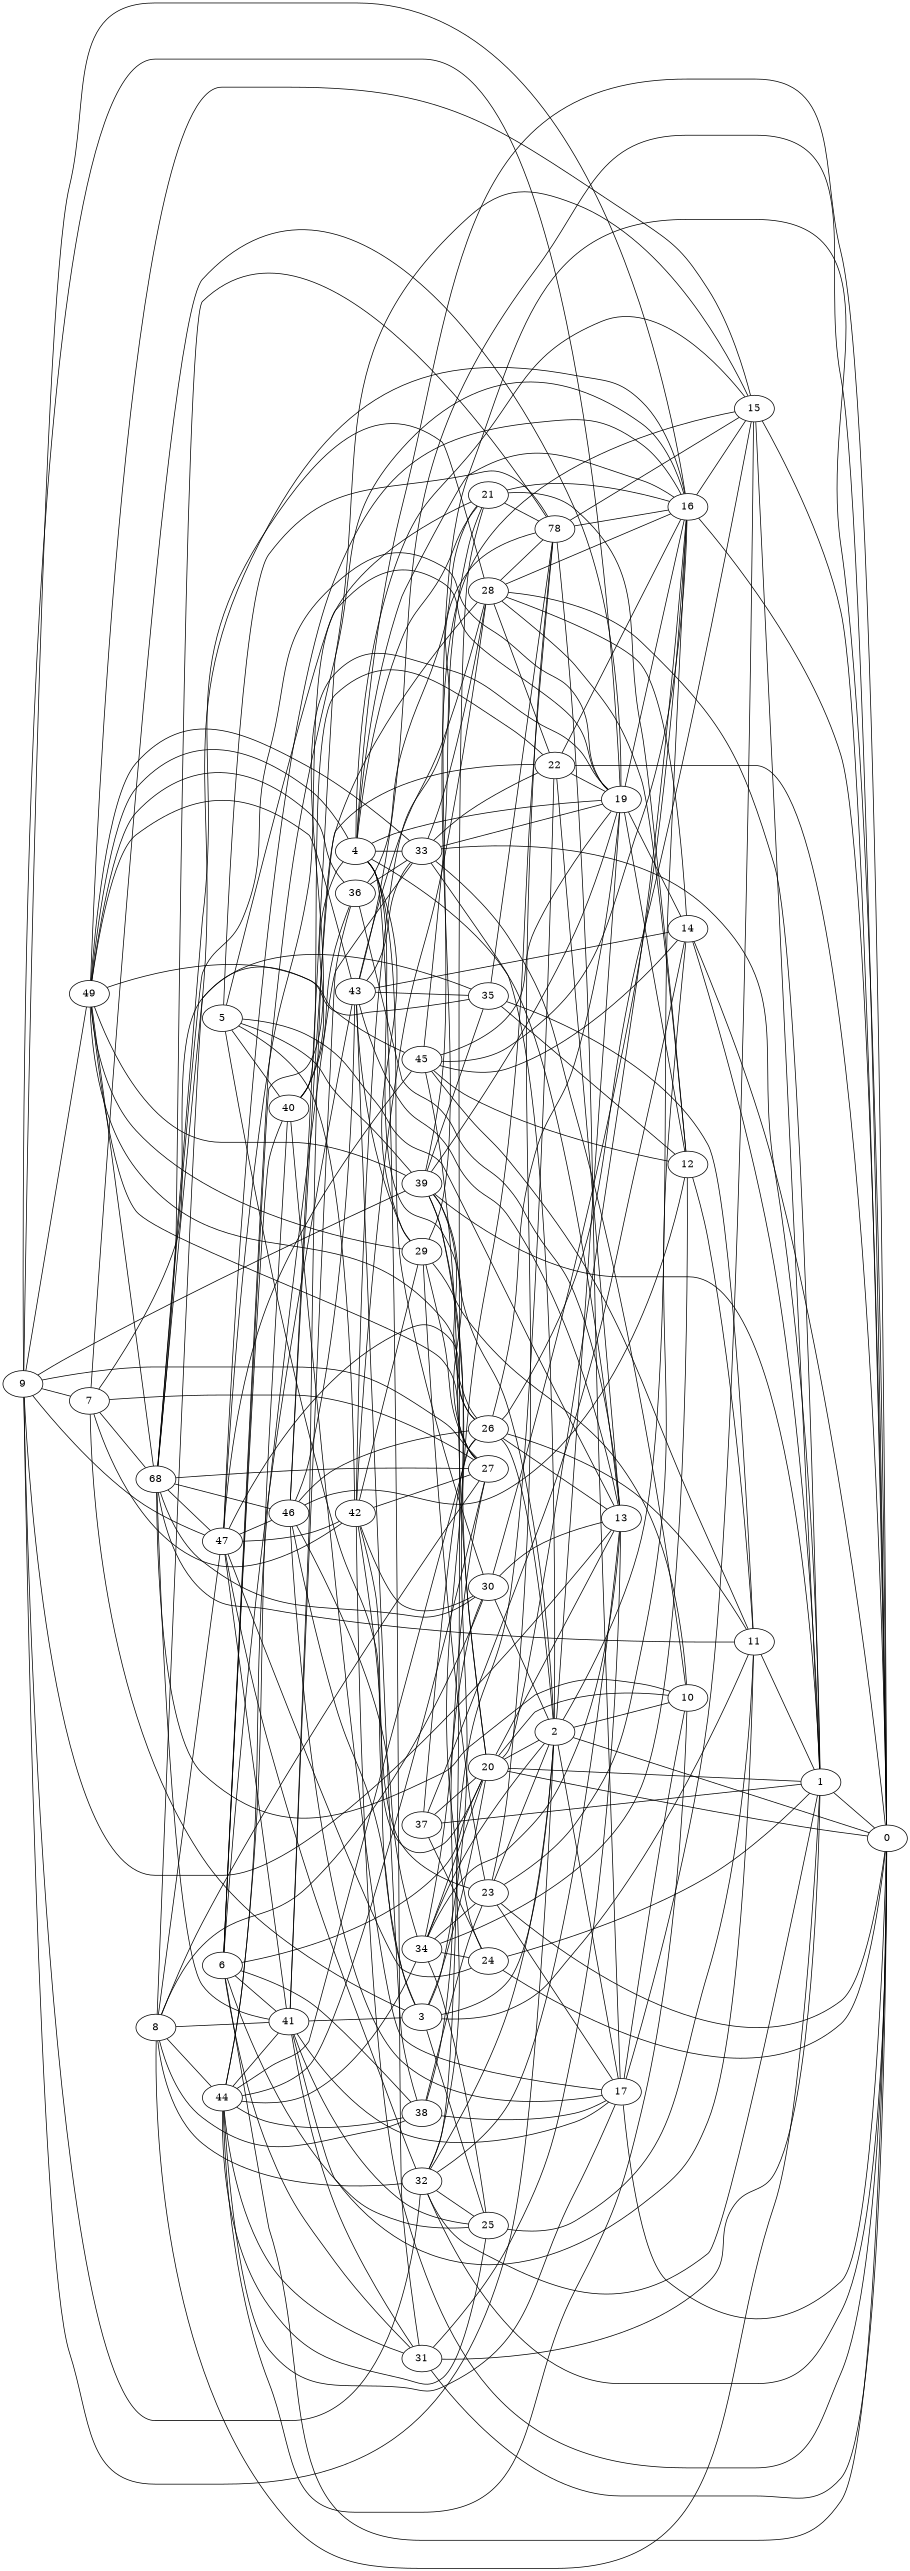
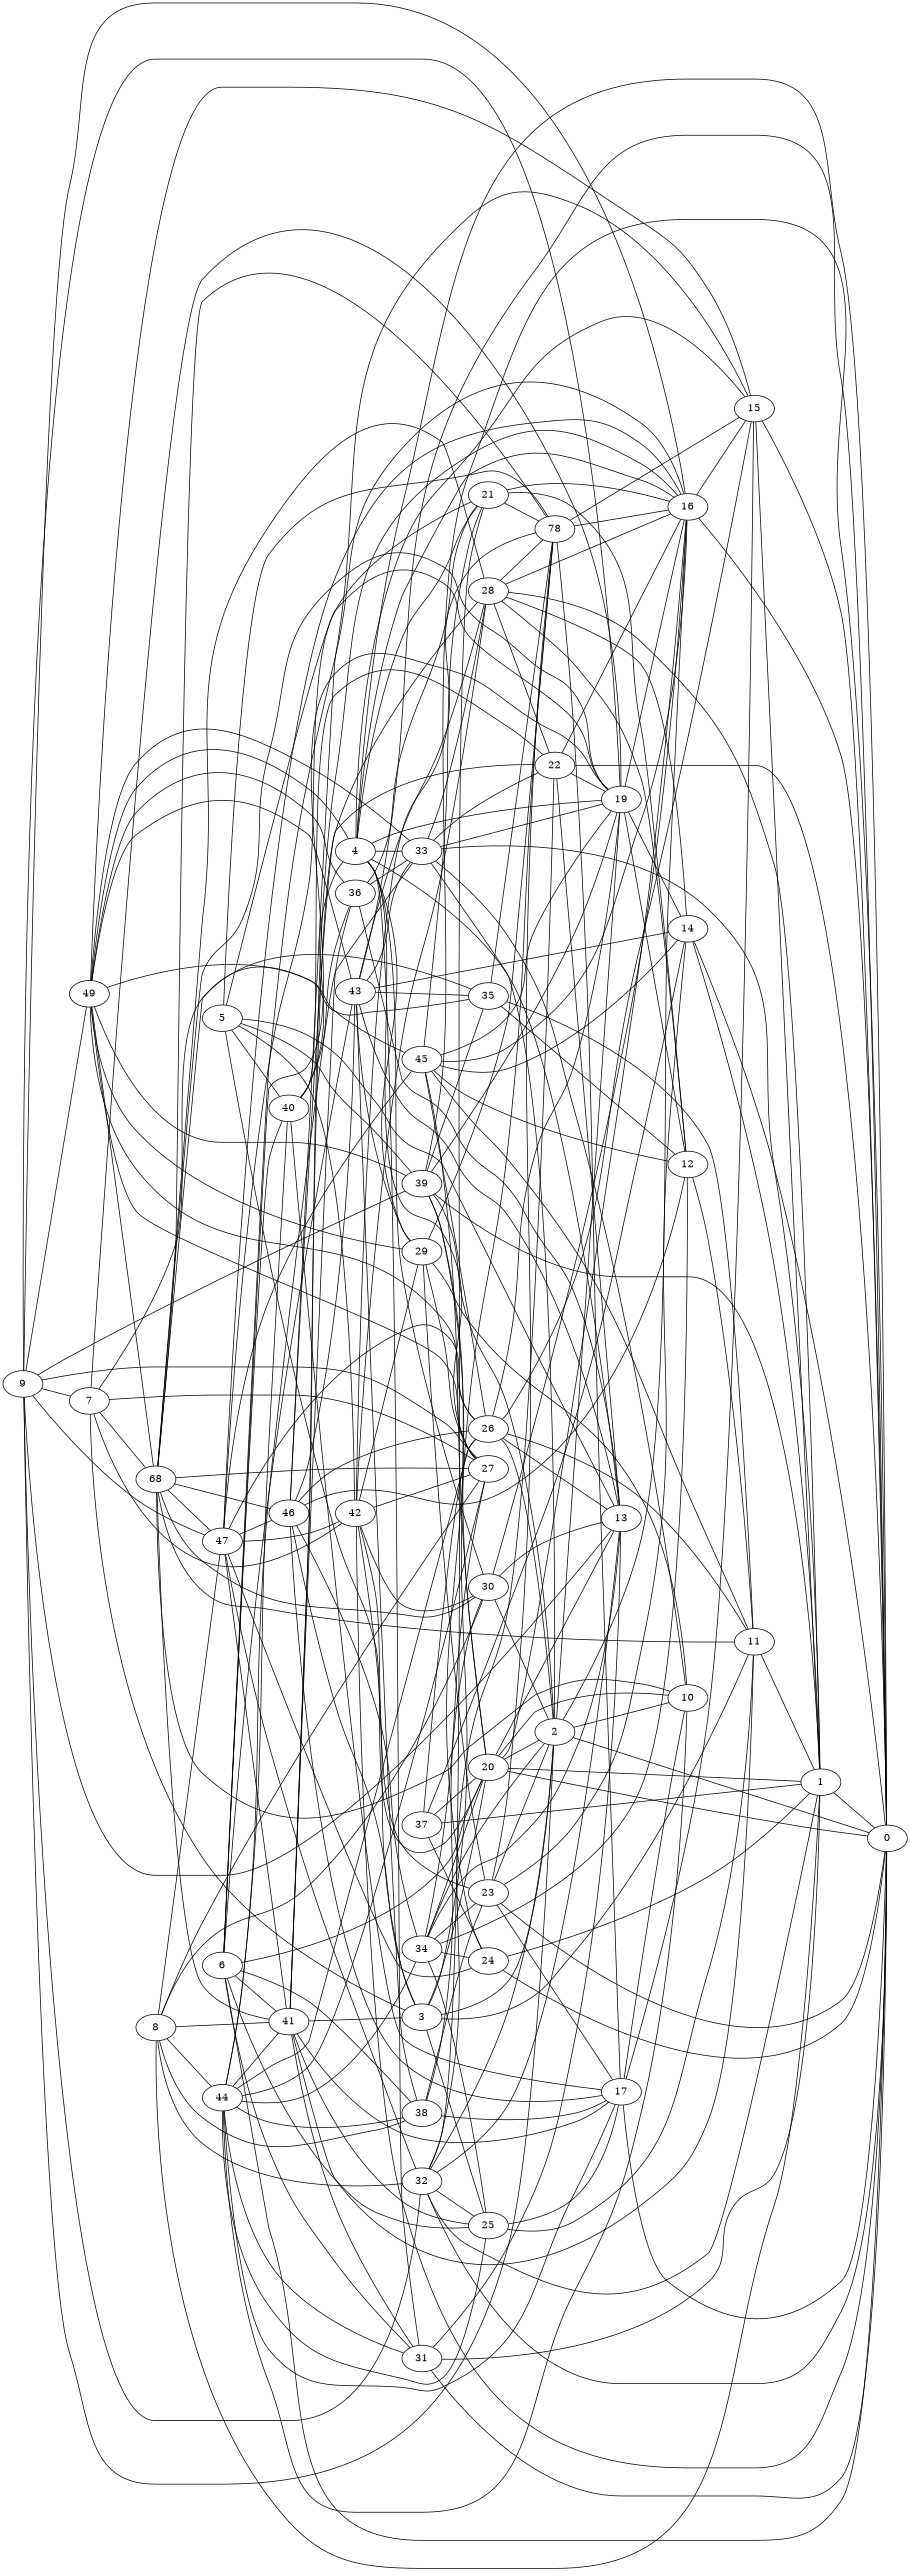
(494, 531) -> (520, 897)
(206, 939) -> (331, 819)
(455, 1306) -> (456, 1244)
(588, 1912) -> (585, 2186)
